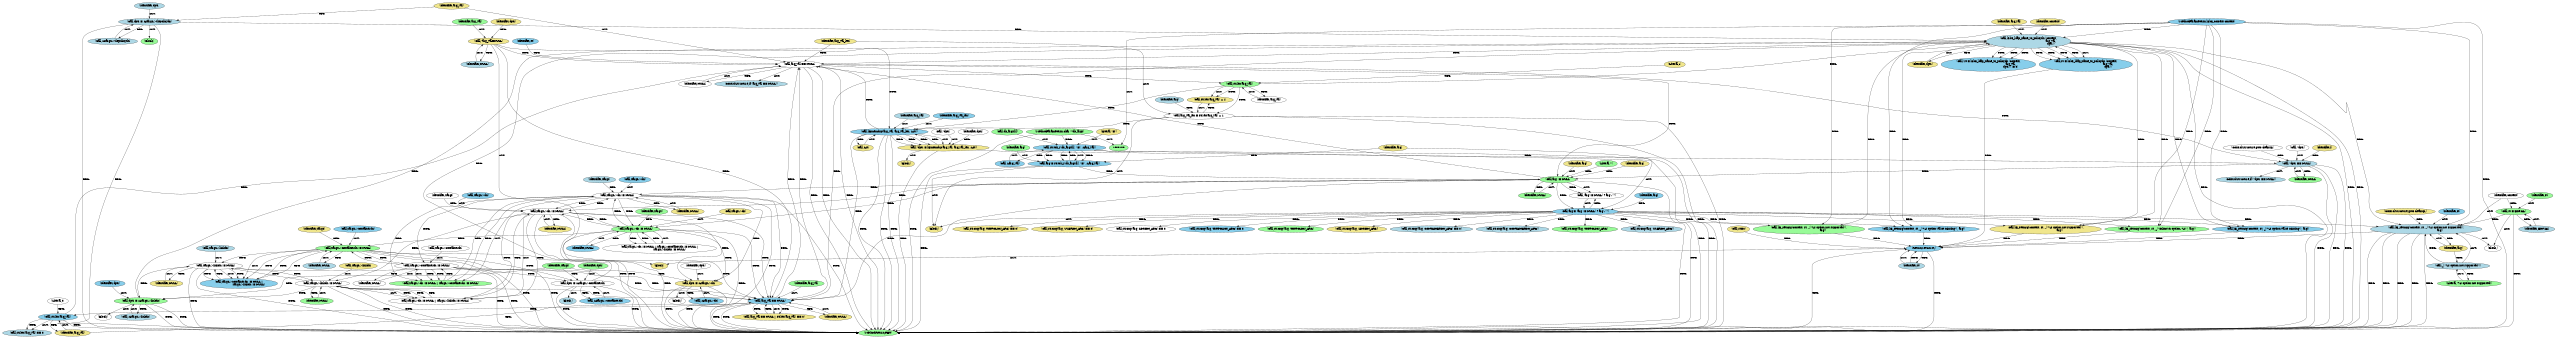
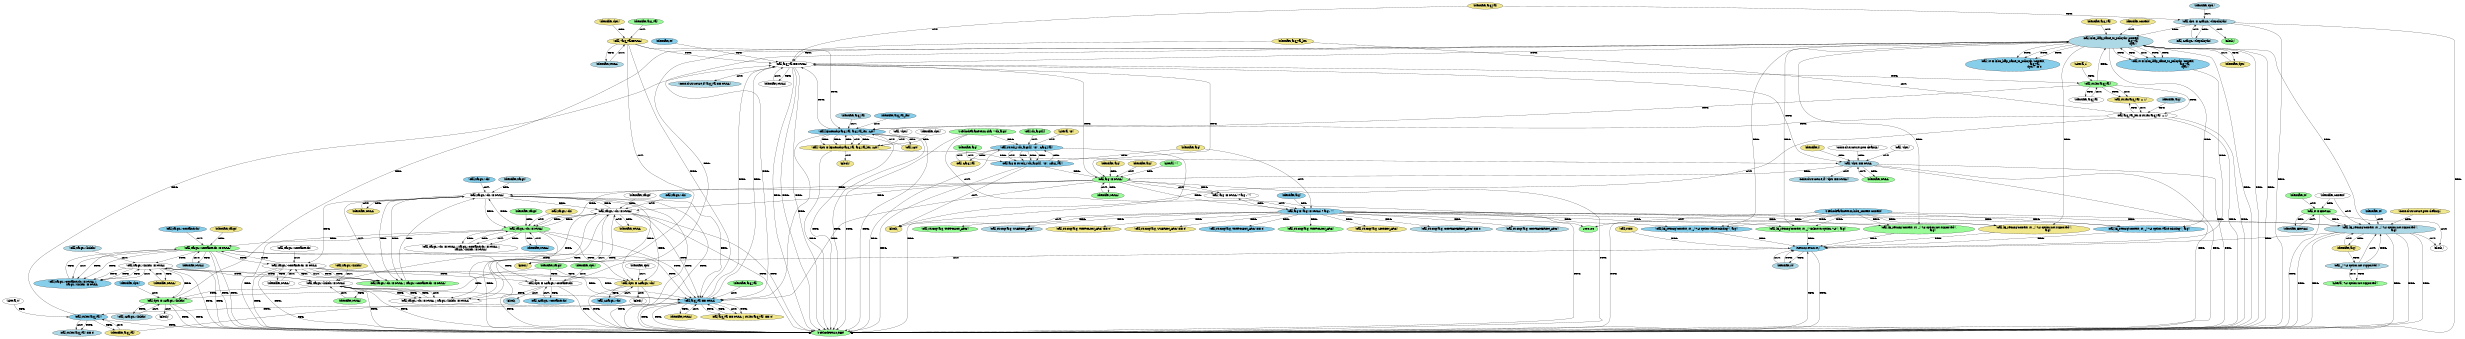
(2124, 31) -> none
(1010, 164) -> (965, 164)
(1141, 229) -> none
